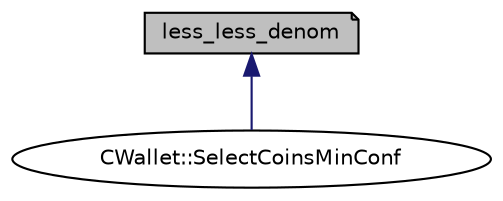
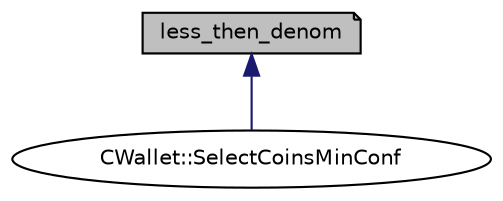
(252, 33) -> (252, 33)
